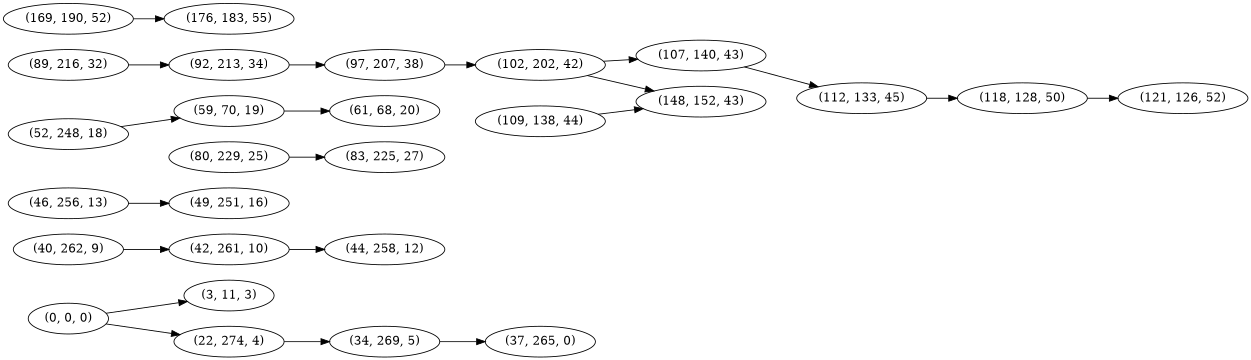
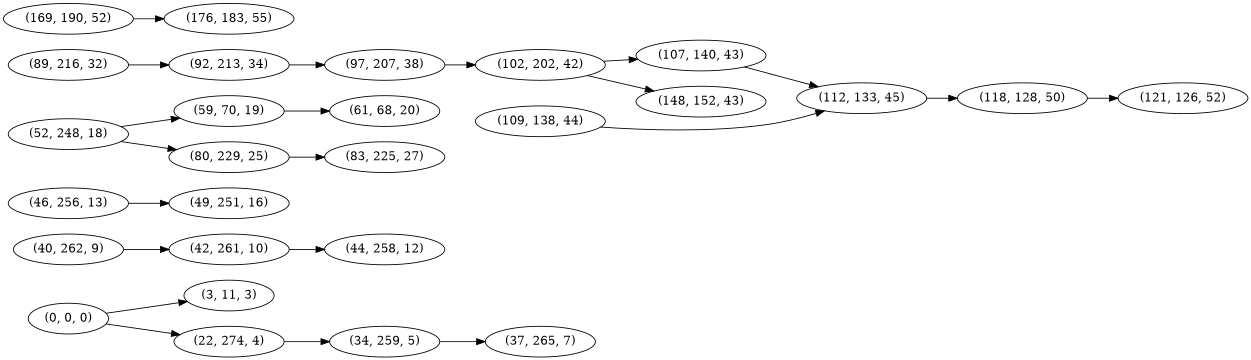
(616, 112) -> (709, 129)
none -> (144, 145)
(385, 342) -> (385, 342)
(540, 342) -> (540, 342)
